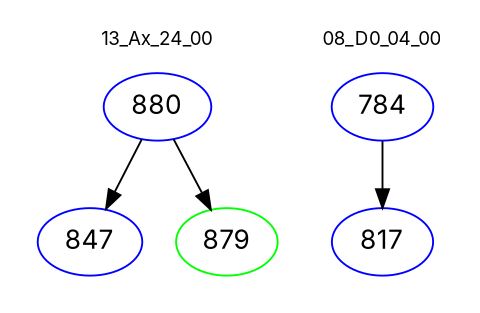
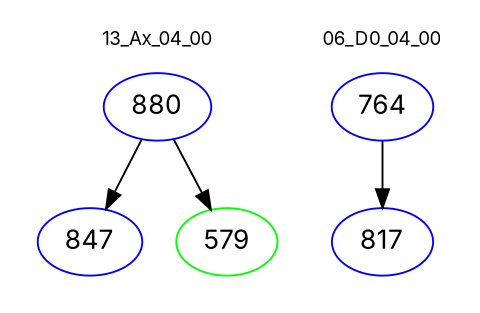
(158, 40) -> (158, 40)
(382, 40) -> (382, 40)
(382, 107) -> (382, 107)
(227, 242) -> (227, 242)
